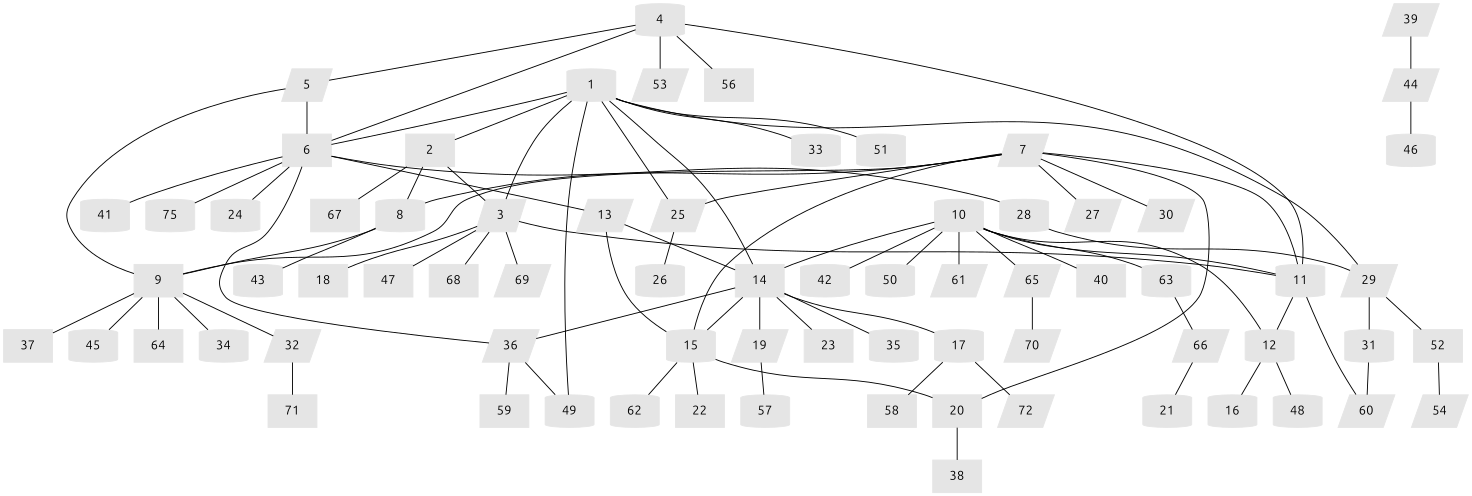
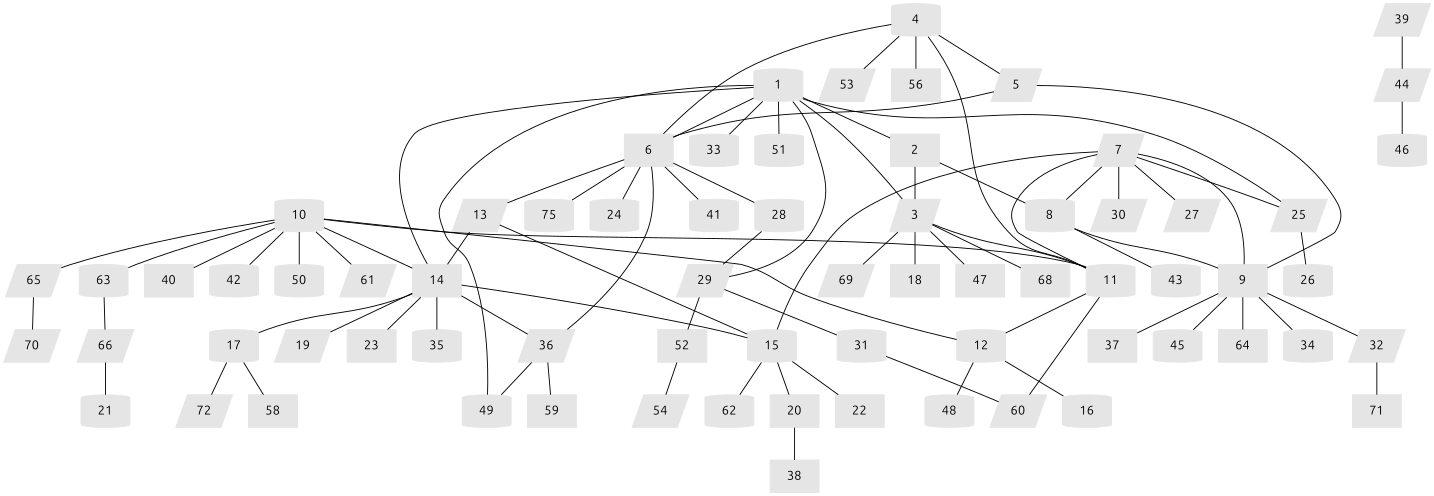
(335, 216) -> none
(1204, 285) -> none
(765, 411) -> none
